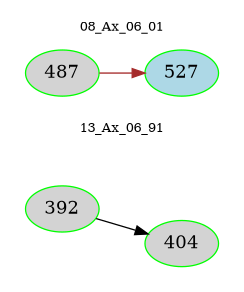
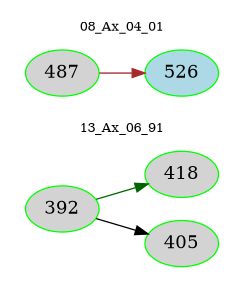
(122, 28) -> (122, 28)
(182, 73) -> (182, 73)
none -> (182, 174)
(182, 244) -> (182, 244)
